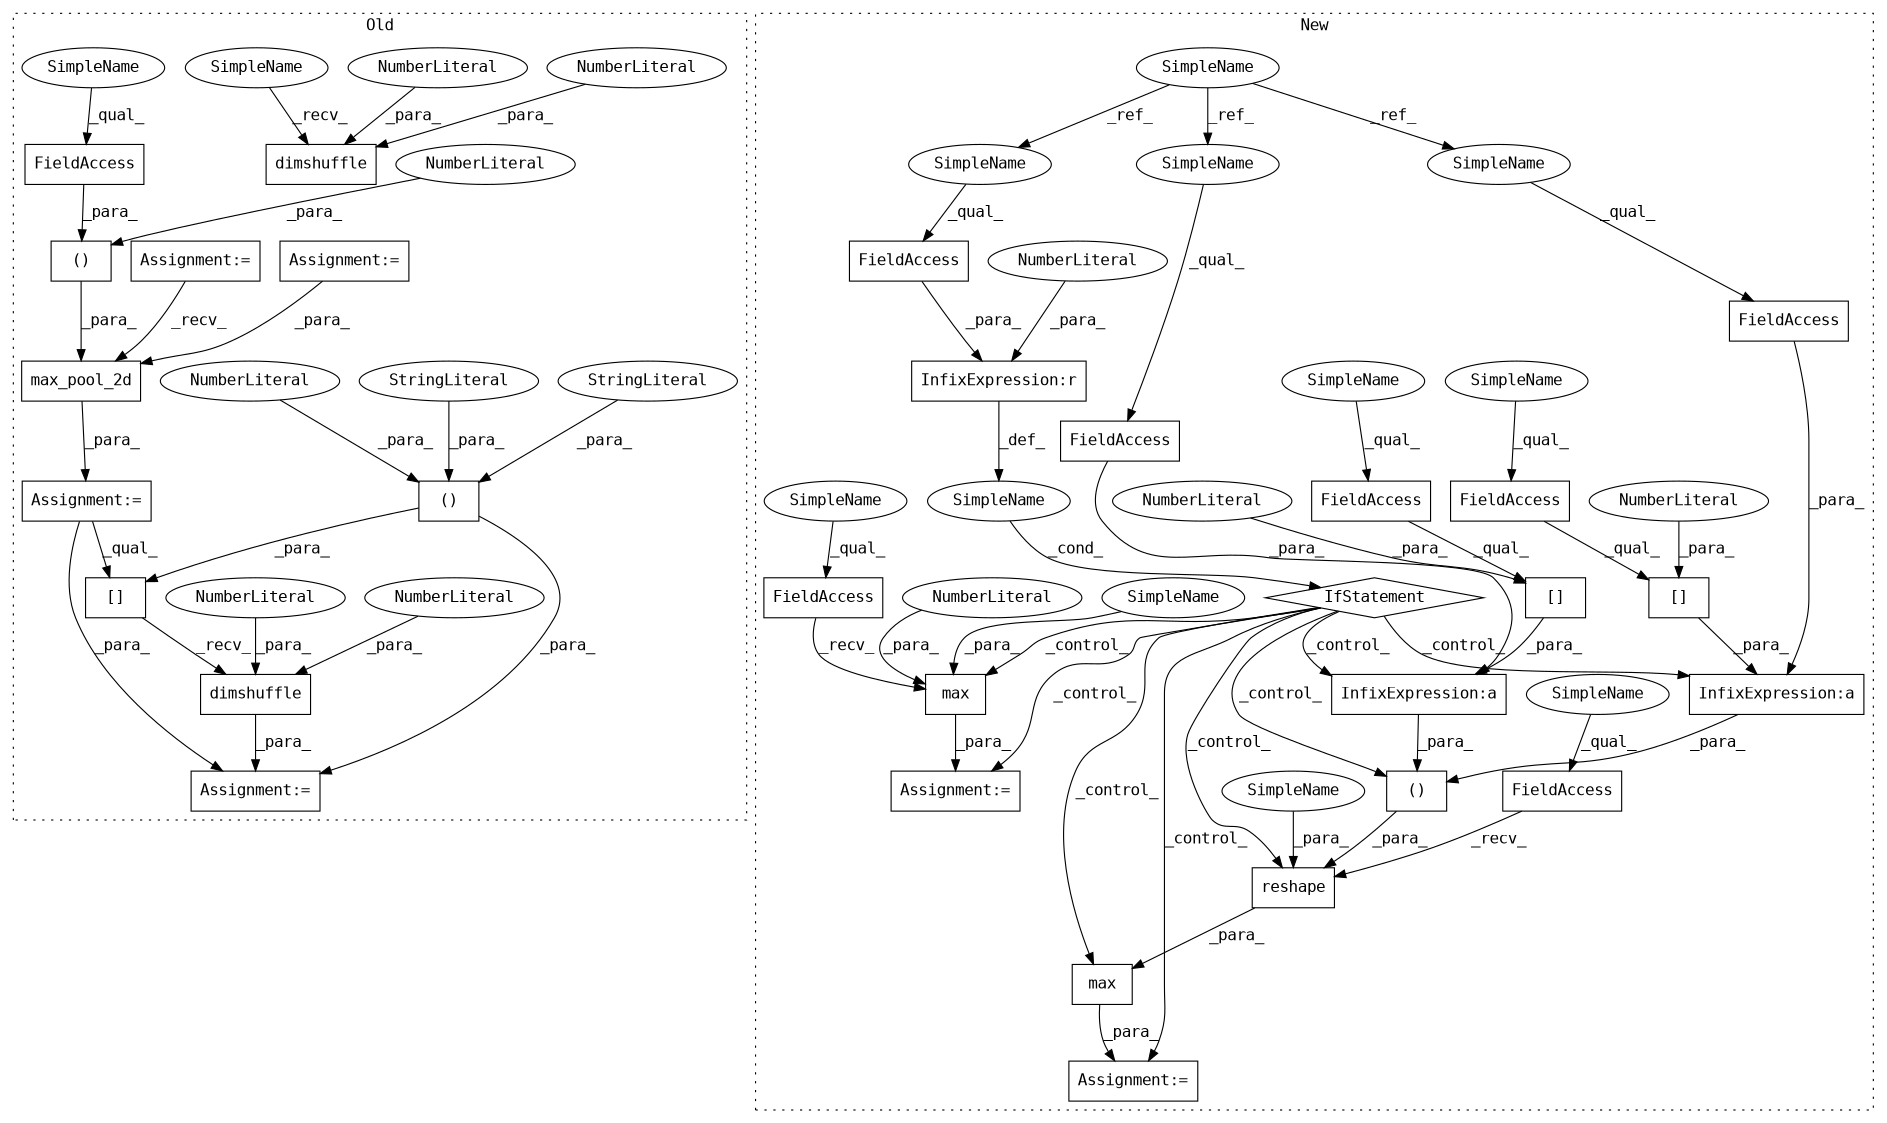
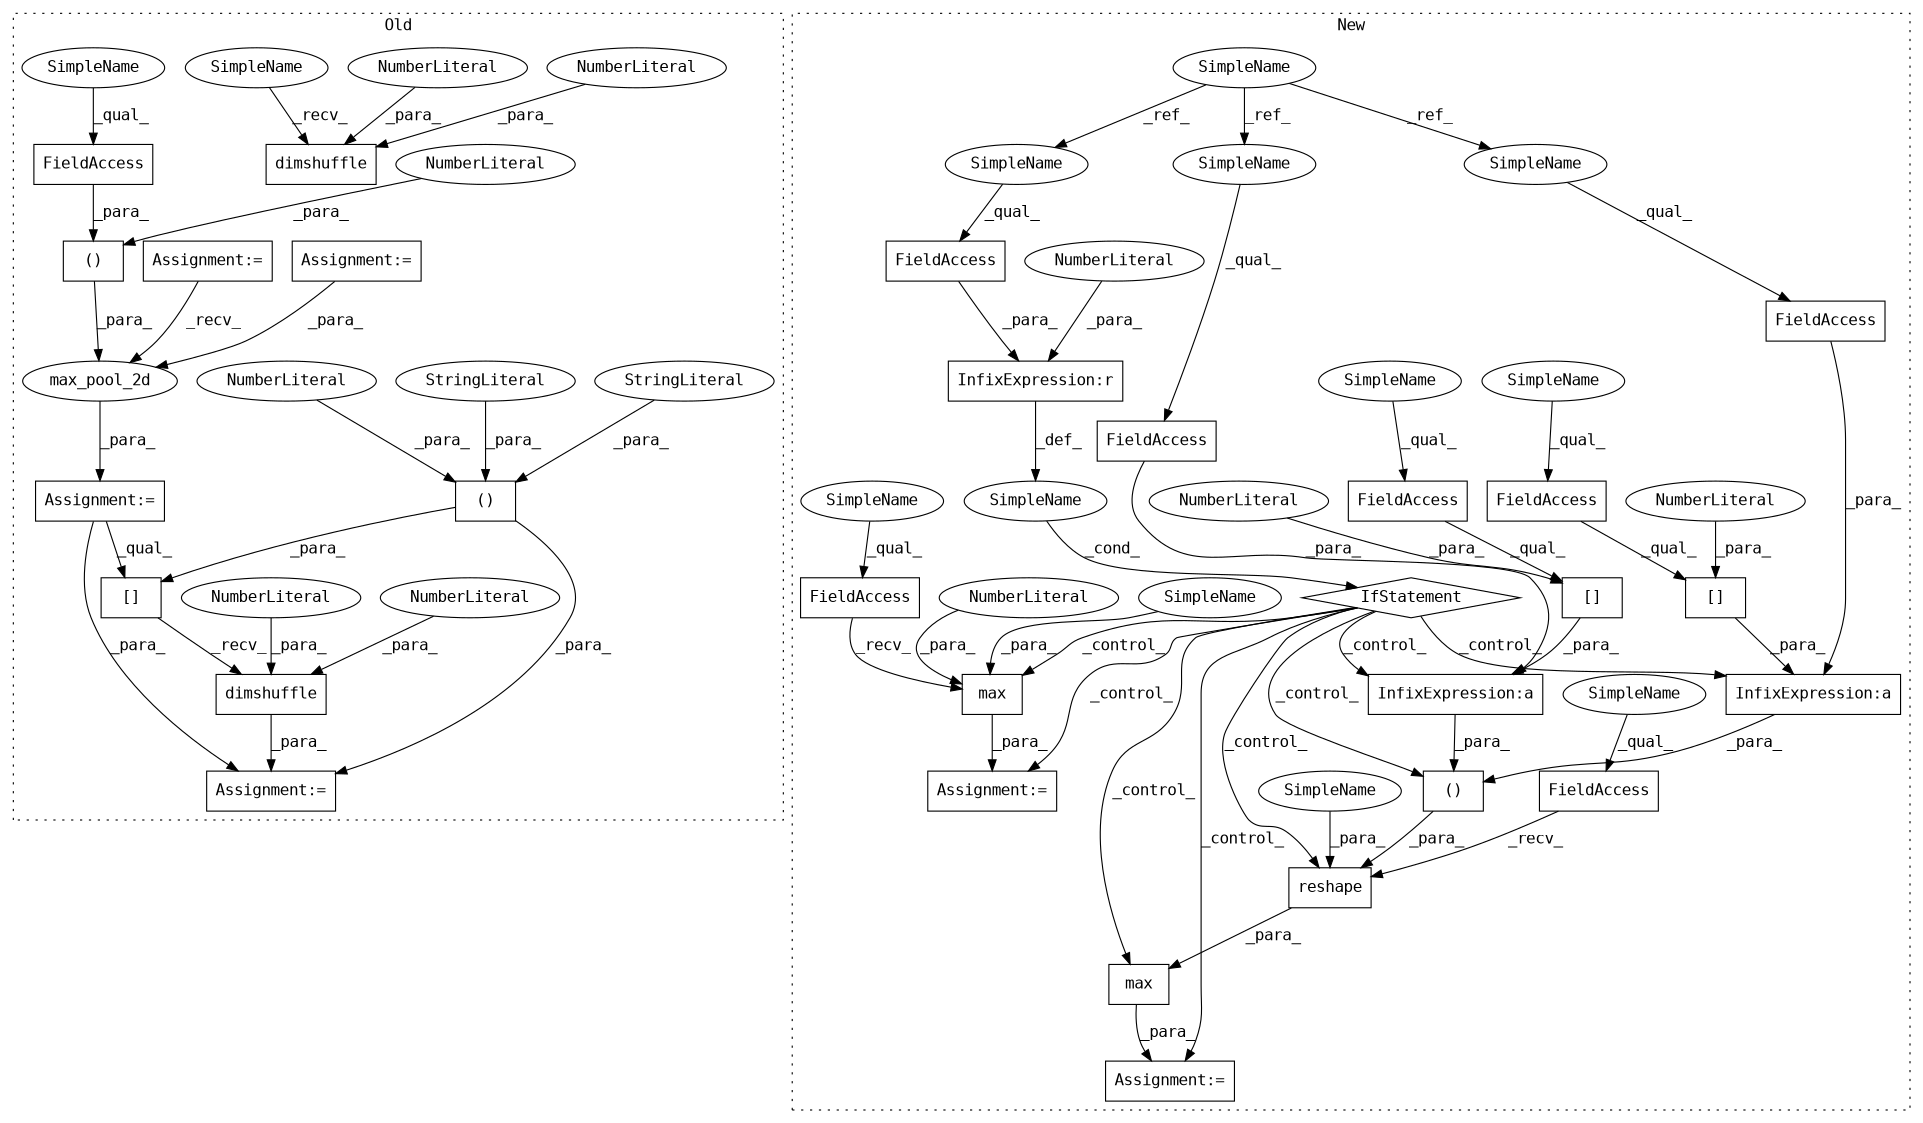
(81, 381) -> (100, 381)
